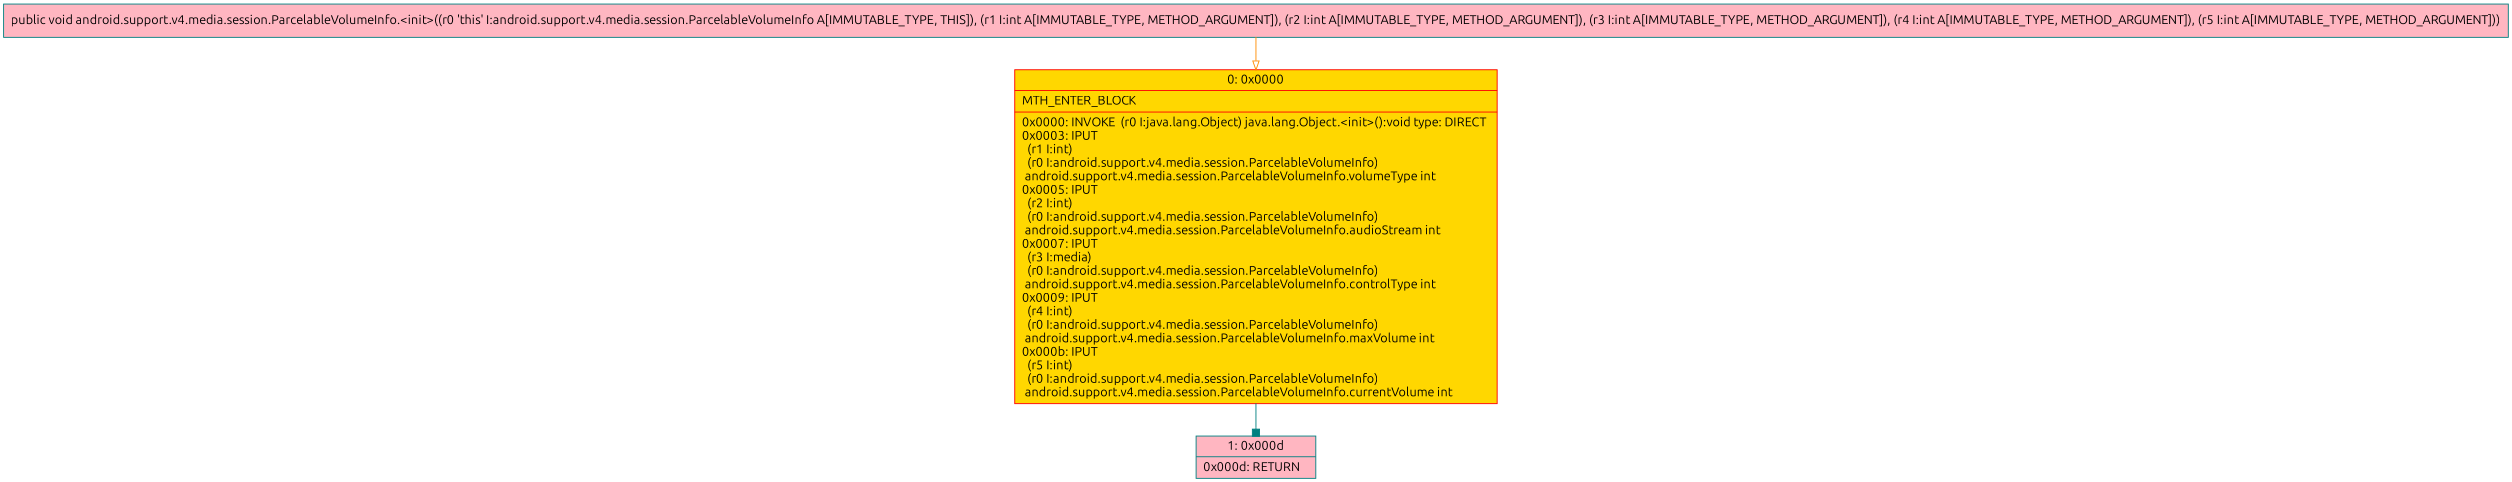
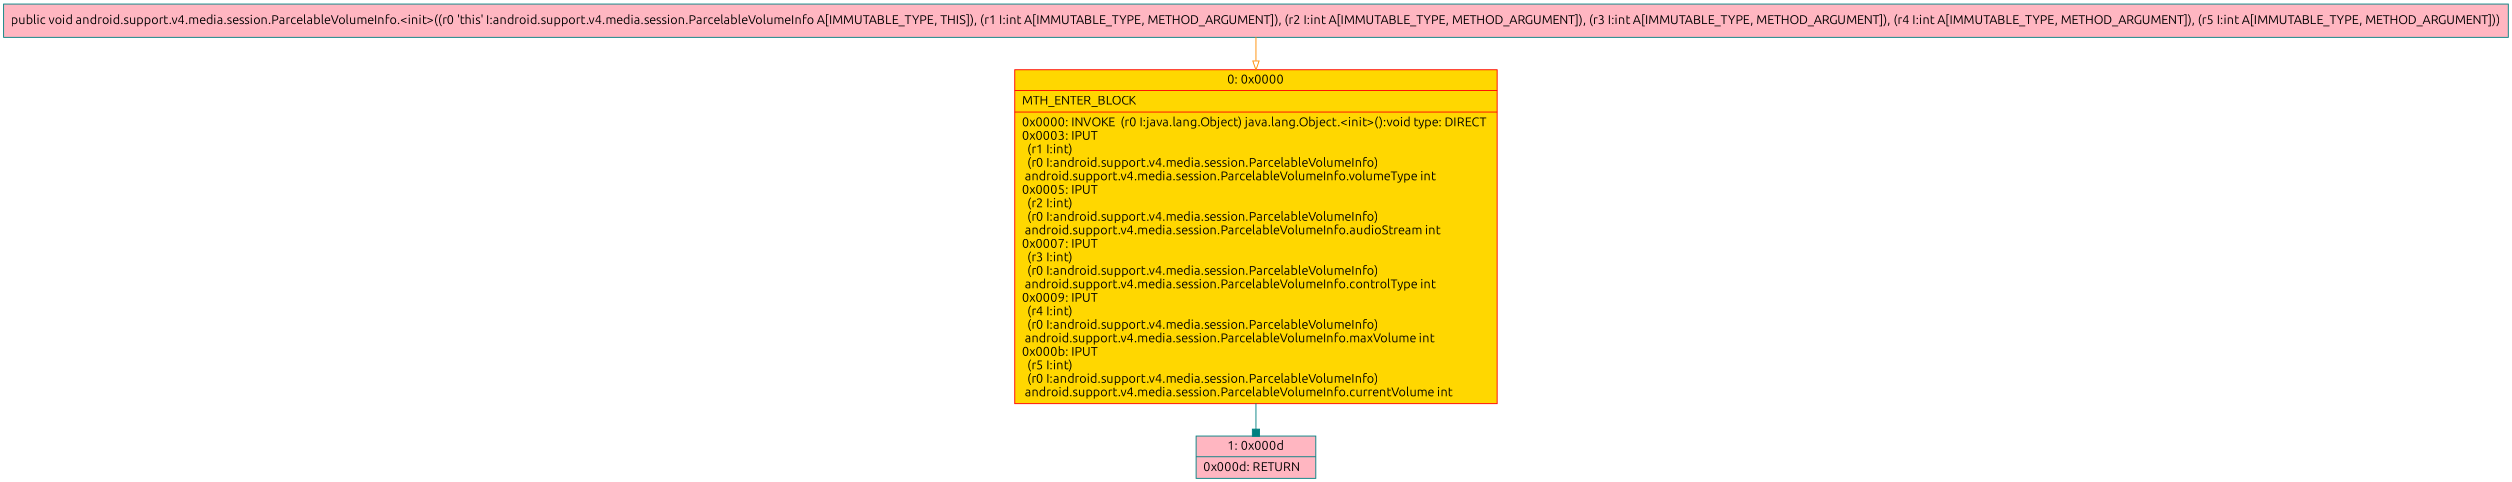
(1057, 257) -> (1048, 257)
